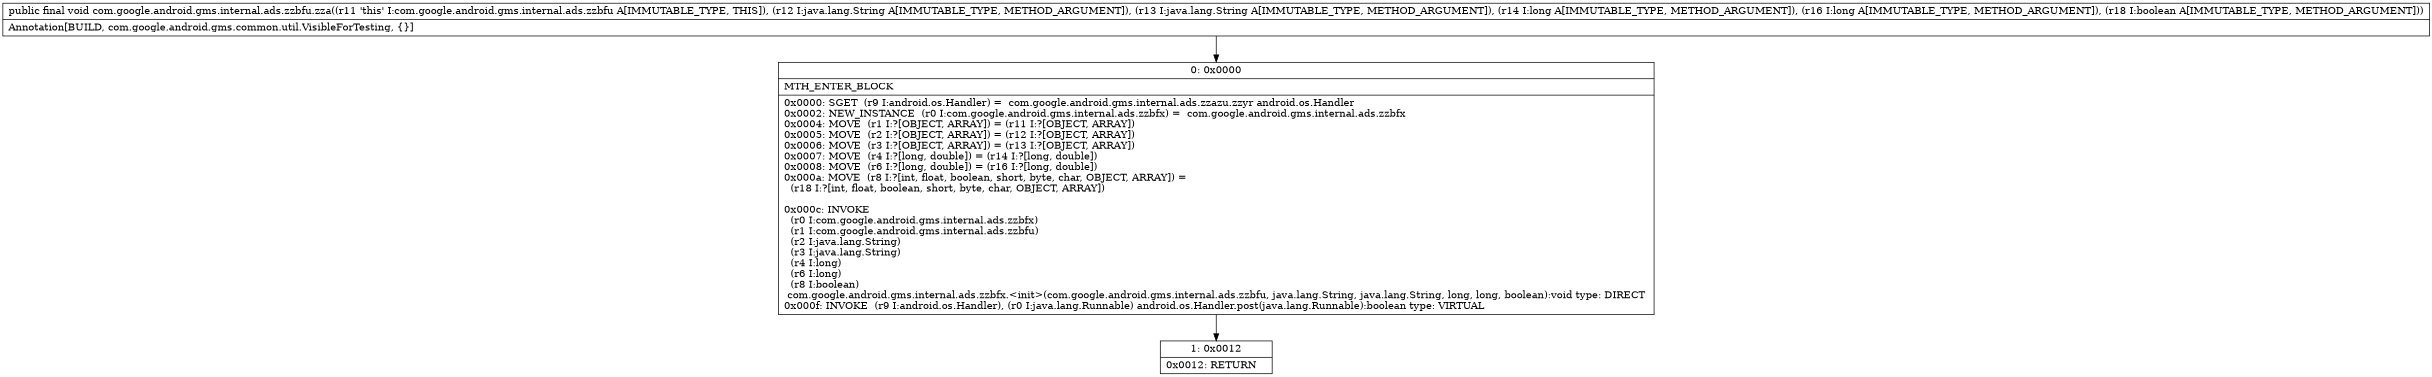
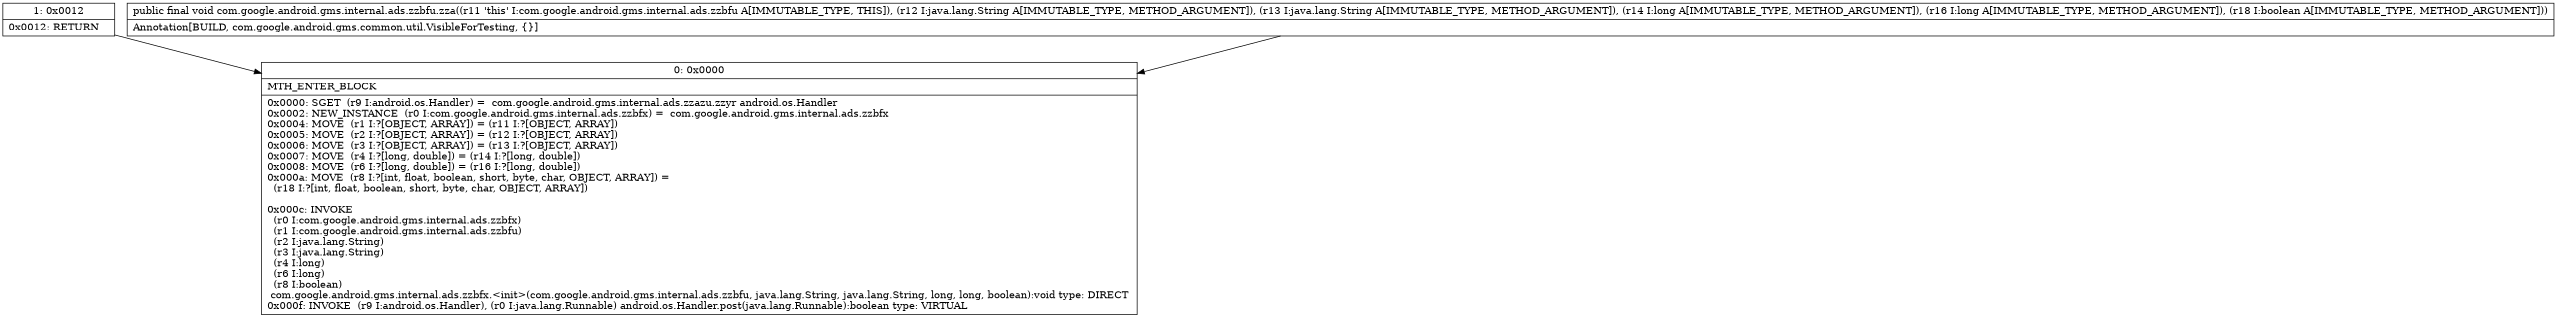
(1216, 324) -> (185, 53)
